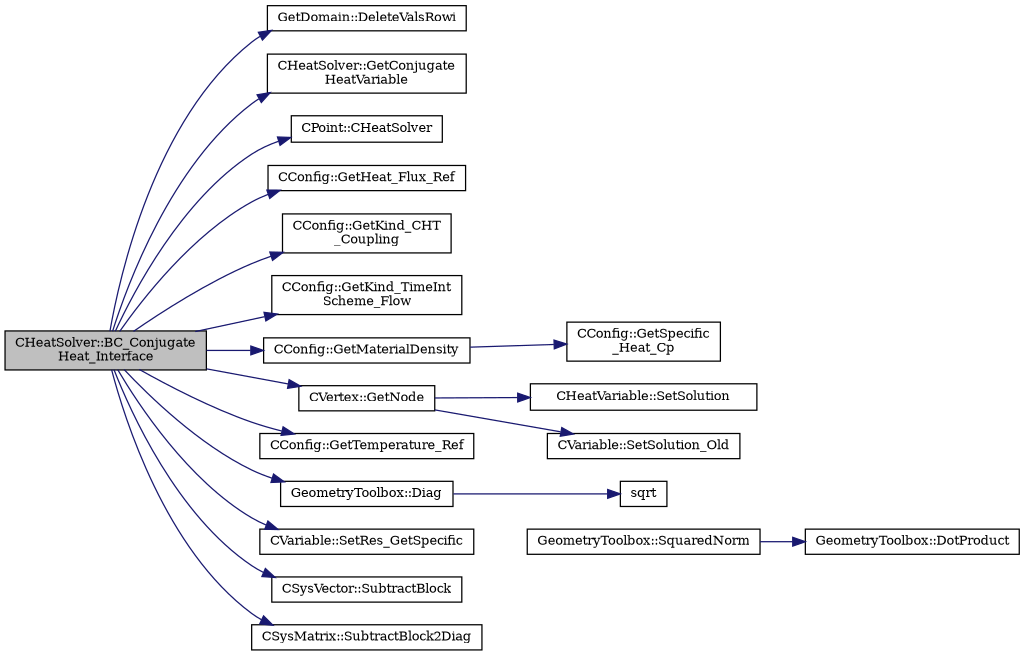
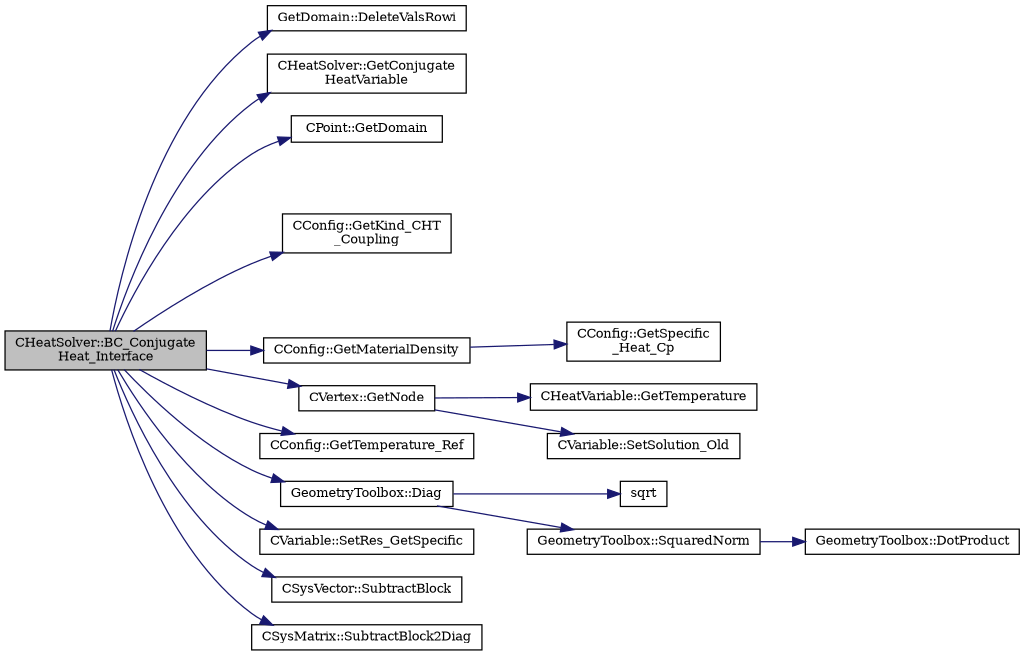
(367, 129) -> (367, 129)
(367, 178) -> none
(367, 295) -> none
(644, 397) -> (644, 397)
none -> (499, 517)
